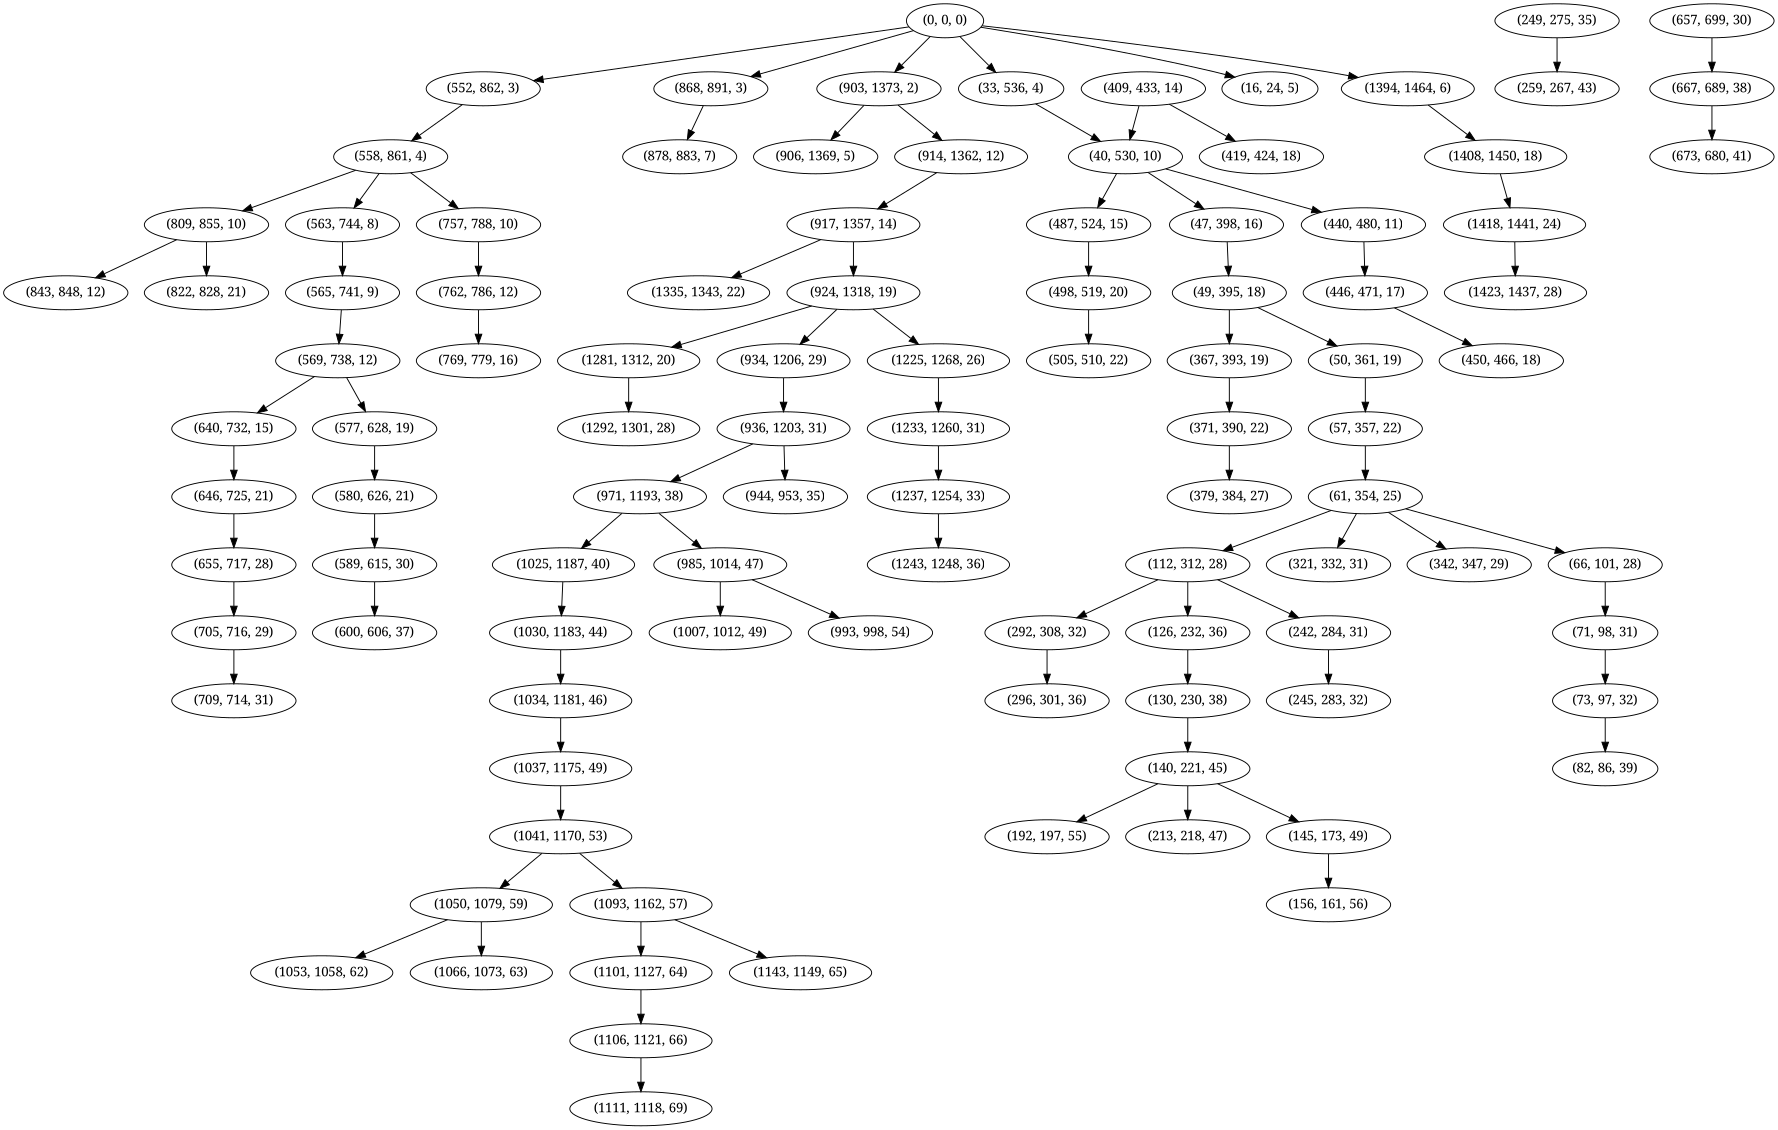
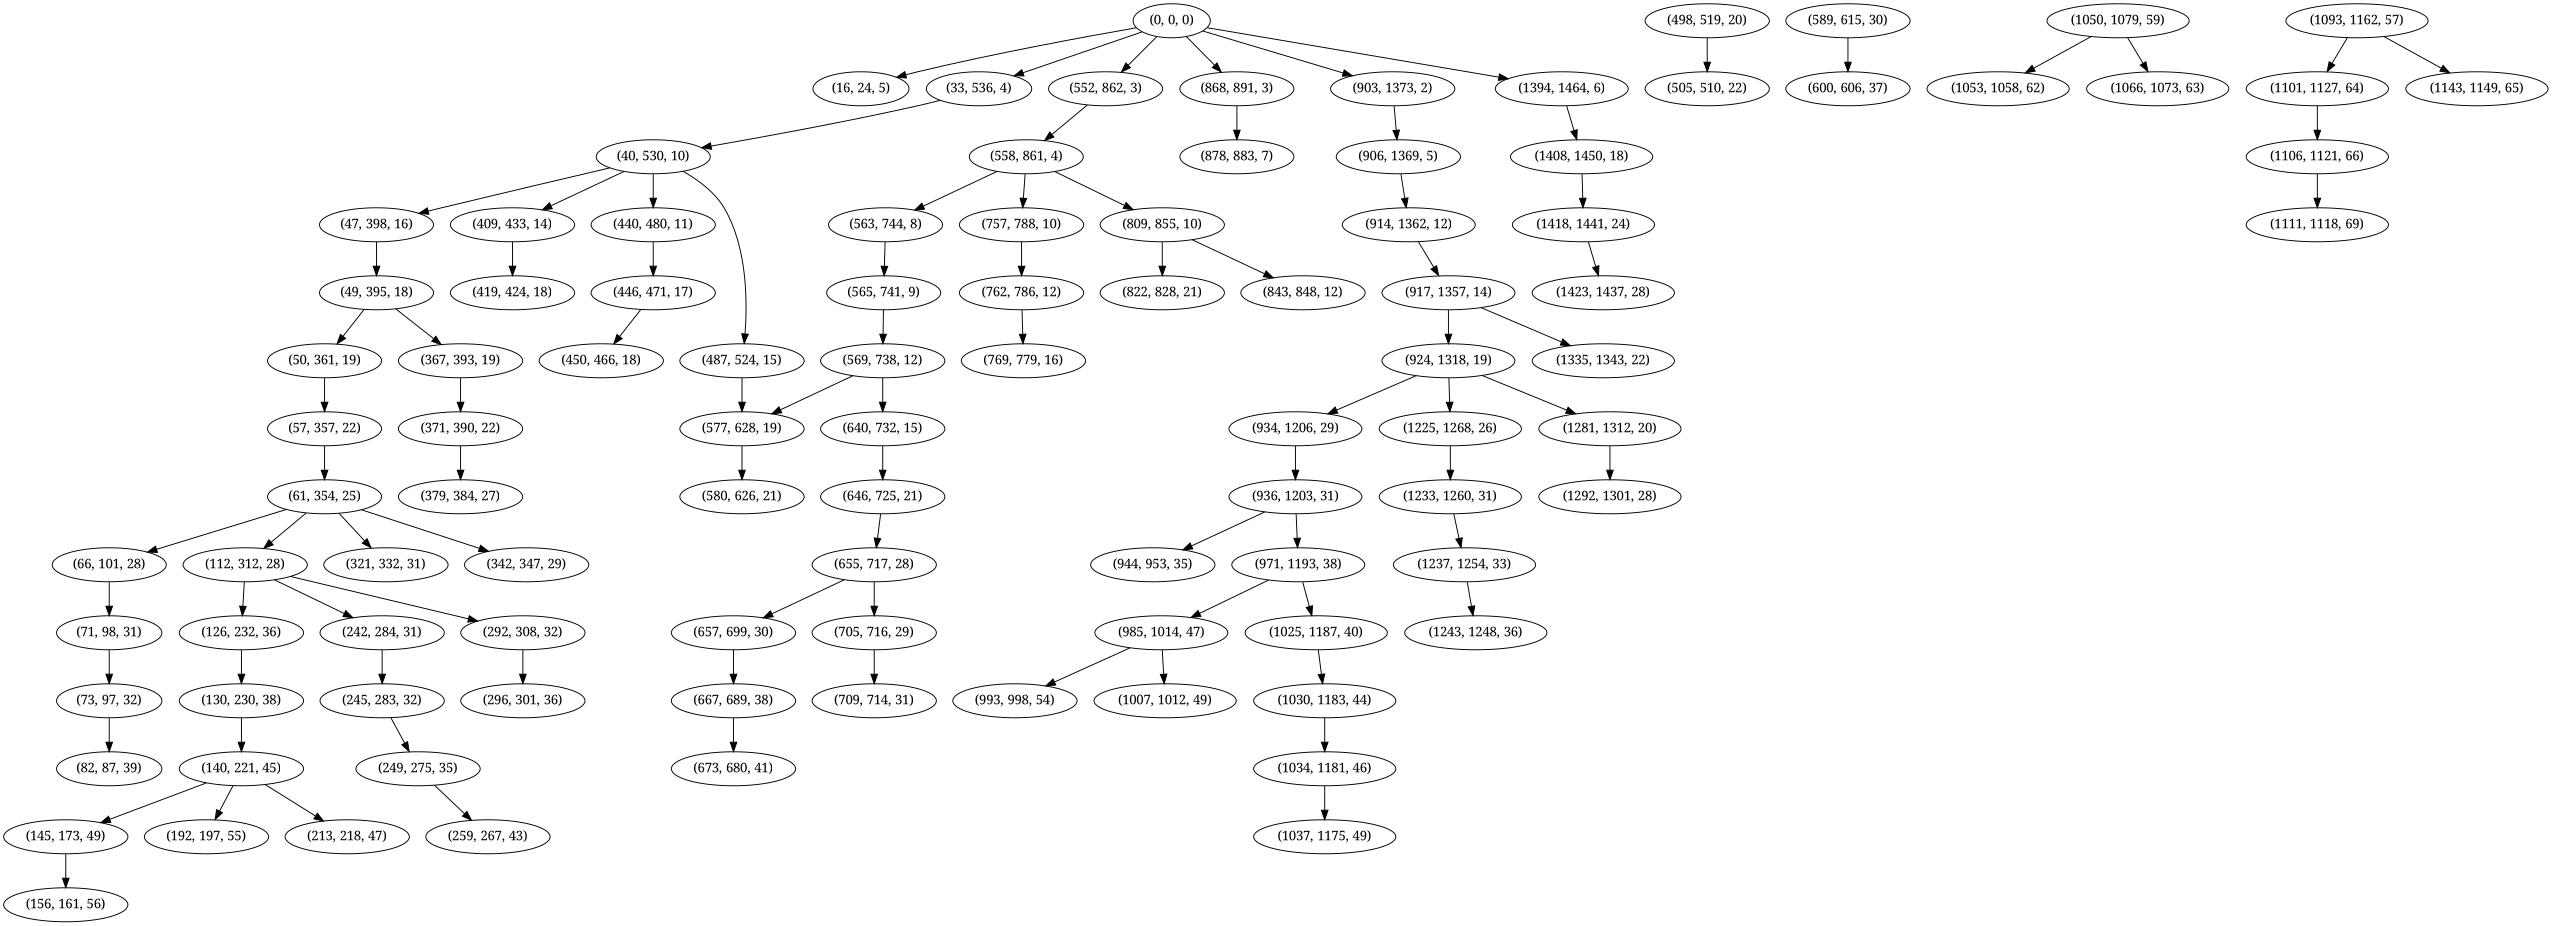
(1136, 118) -> (588, 189)
(916, 120) -> (1403, 186)
(1089, 254) -> (742, 390)
(375, 526) -> none
none -> (808, 597)
none -> (398, 730)
(1605, 769) -> (109, 769)
(561, 837) -> none
